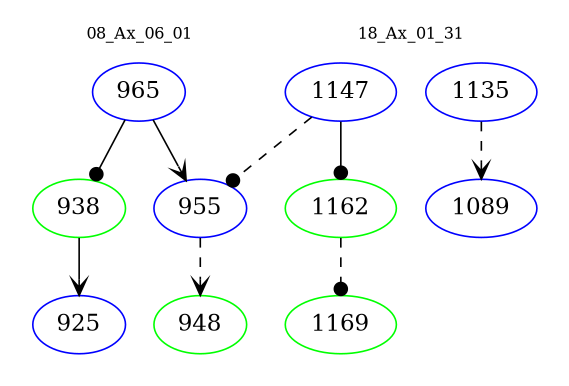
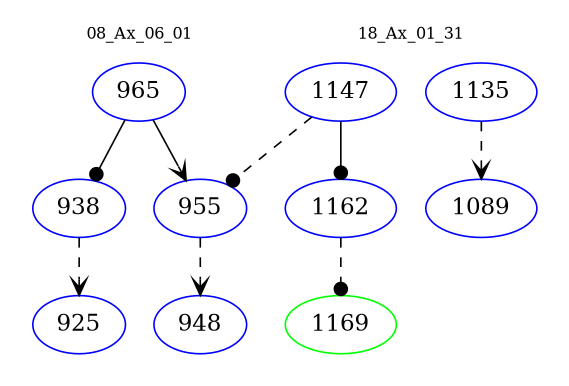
(79, 208) -> (79, 208)
(341, 208) -> (341, 208)
(79, 259) -> (79, 259)
(200, 325) -> (200, 325)
